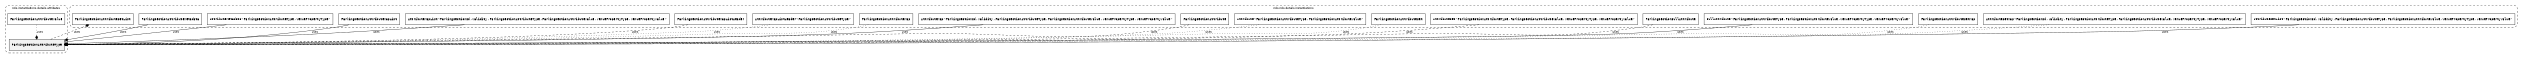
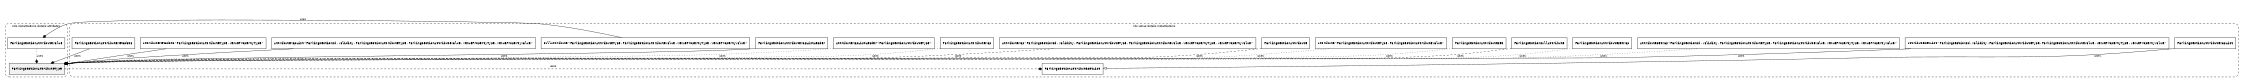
(1294, 8) -> (1154, 26)
(1534, 19) -> none
(209, 40) -> (1641, 62)
(378, 40) -> (412, 56)
(525, 40) -> (560, 59)
(910, 41) -> (333, 20)
